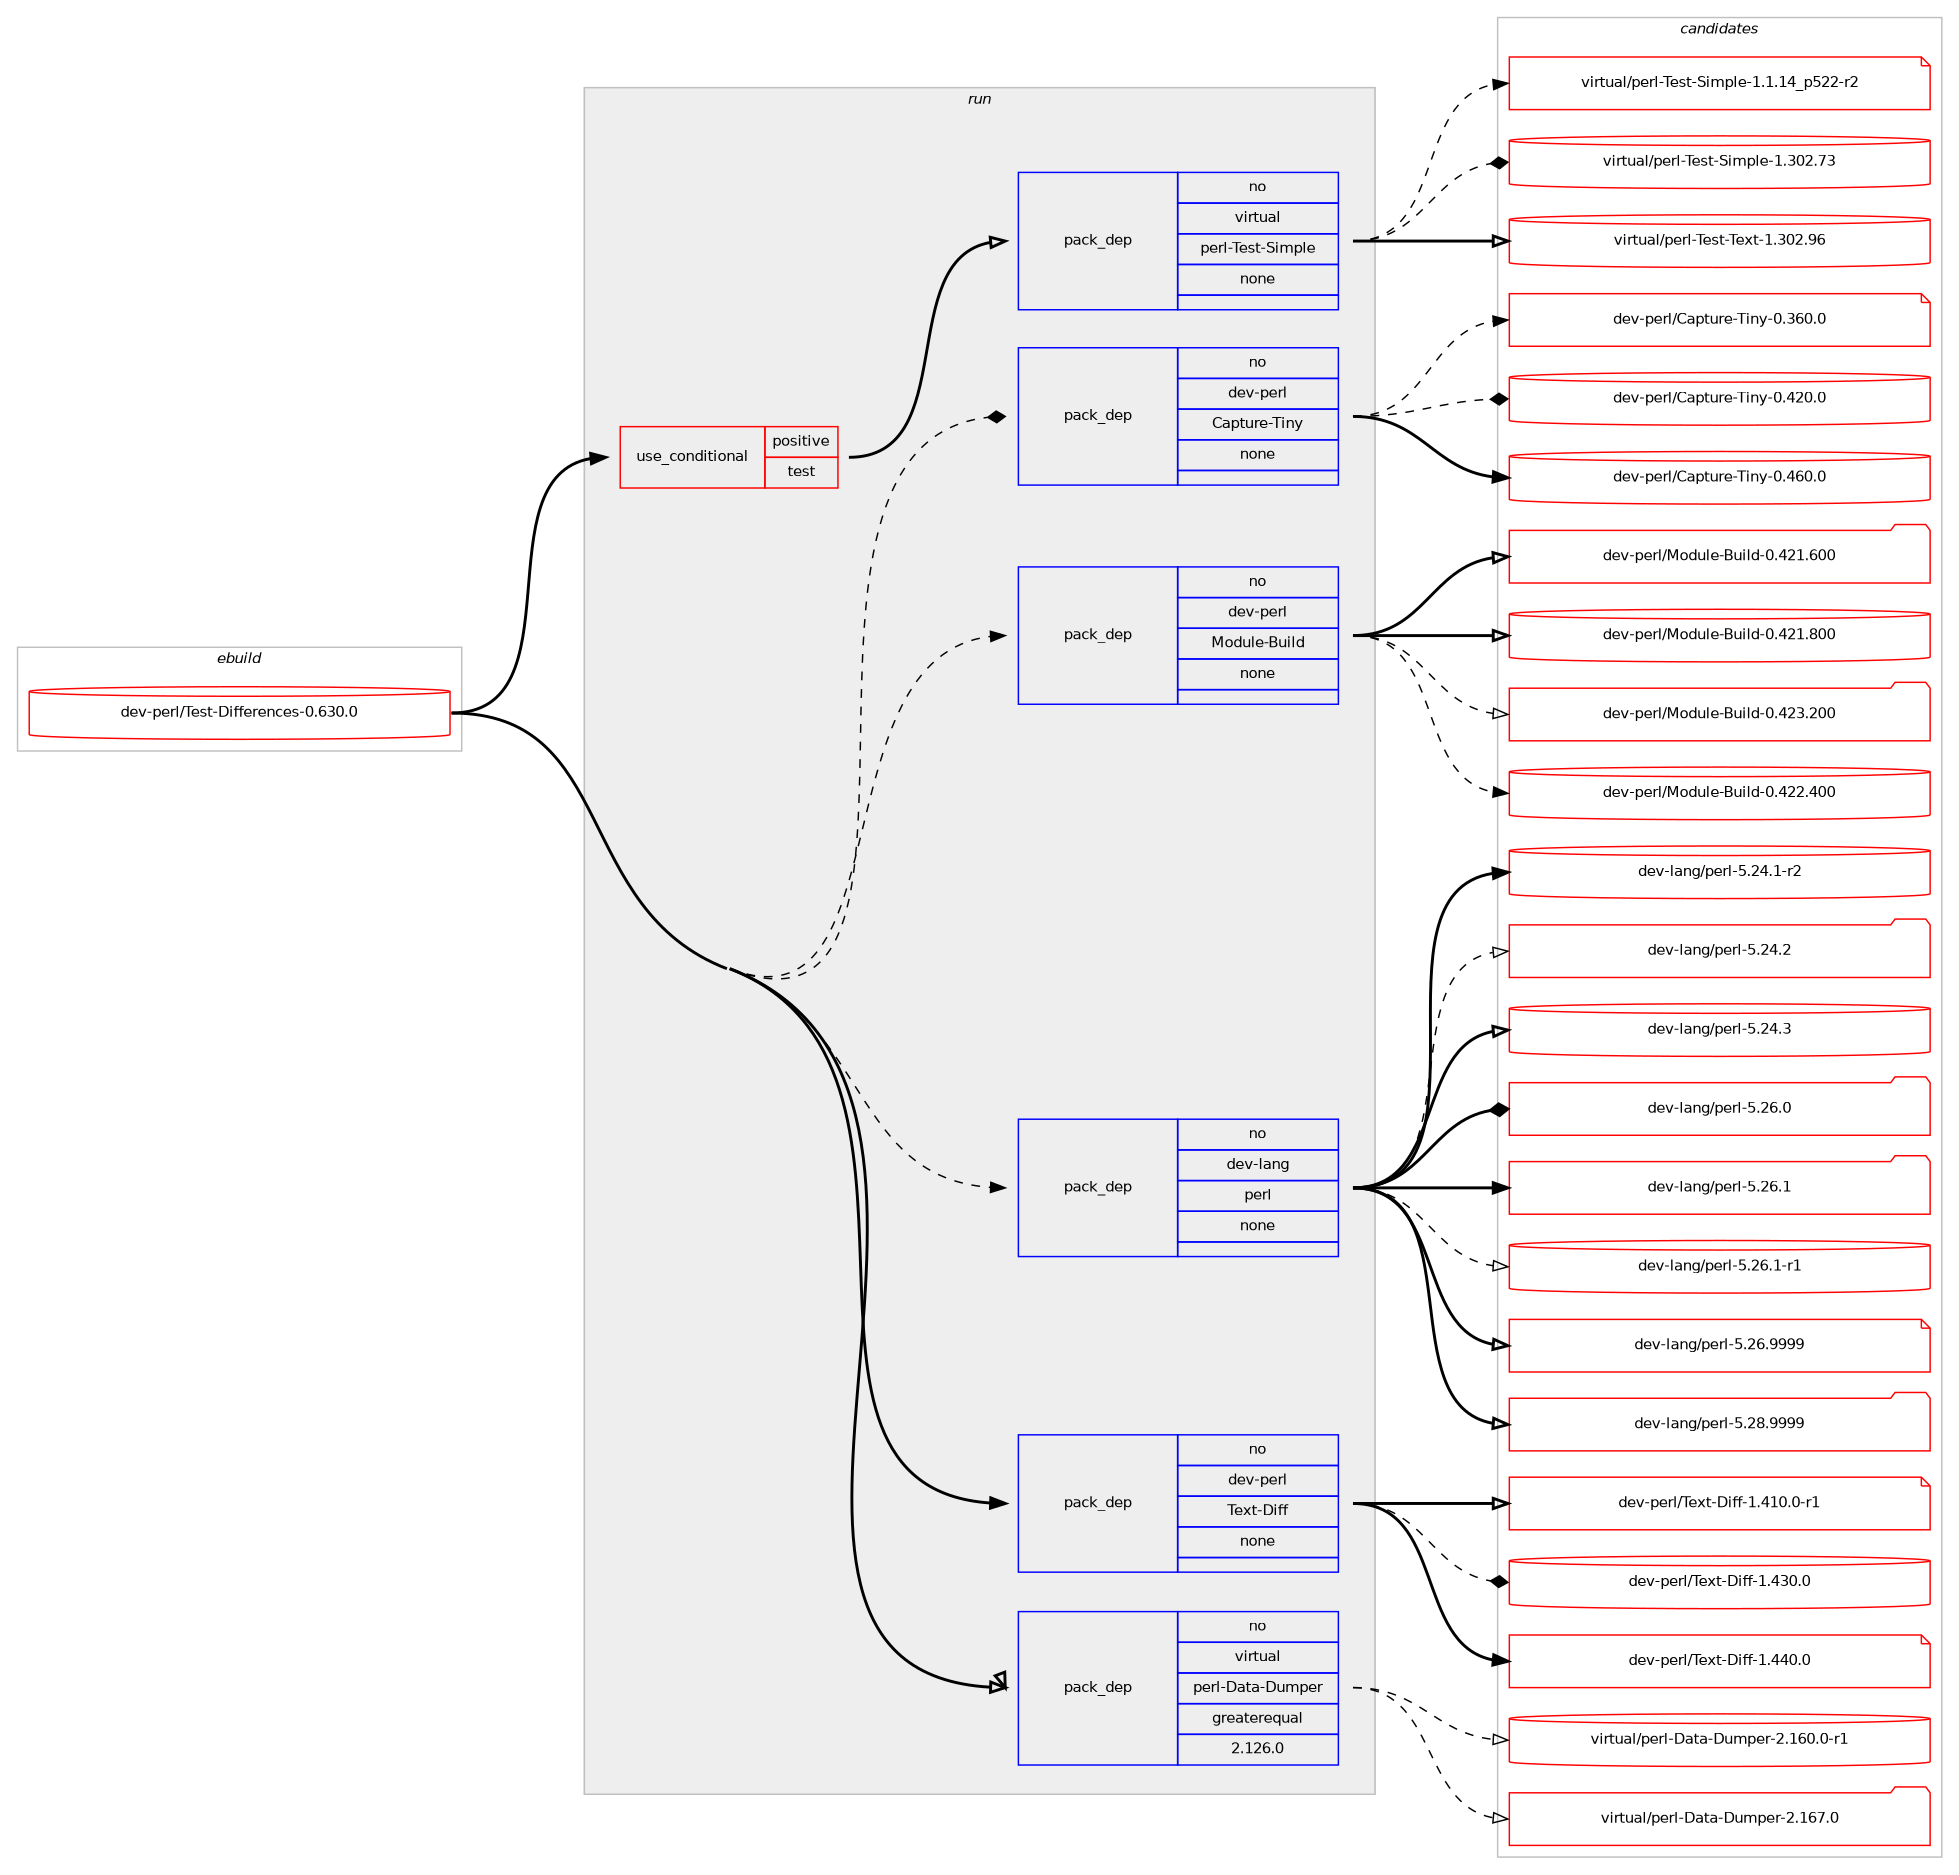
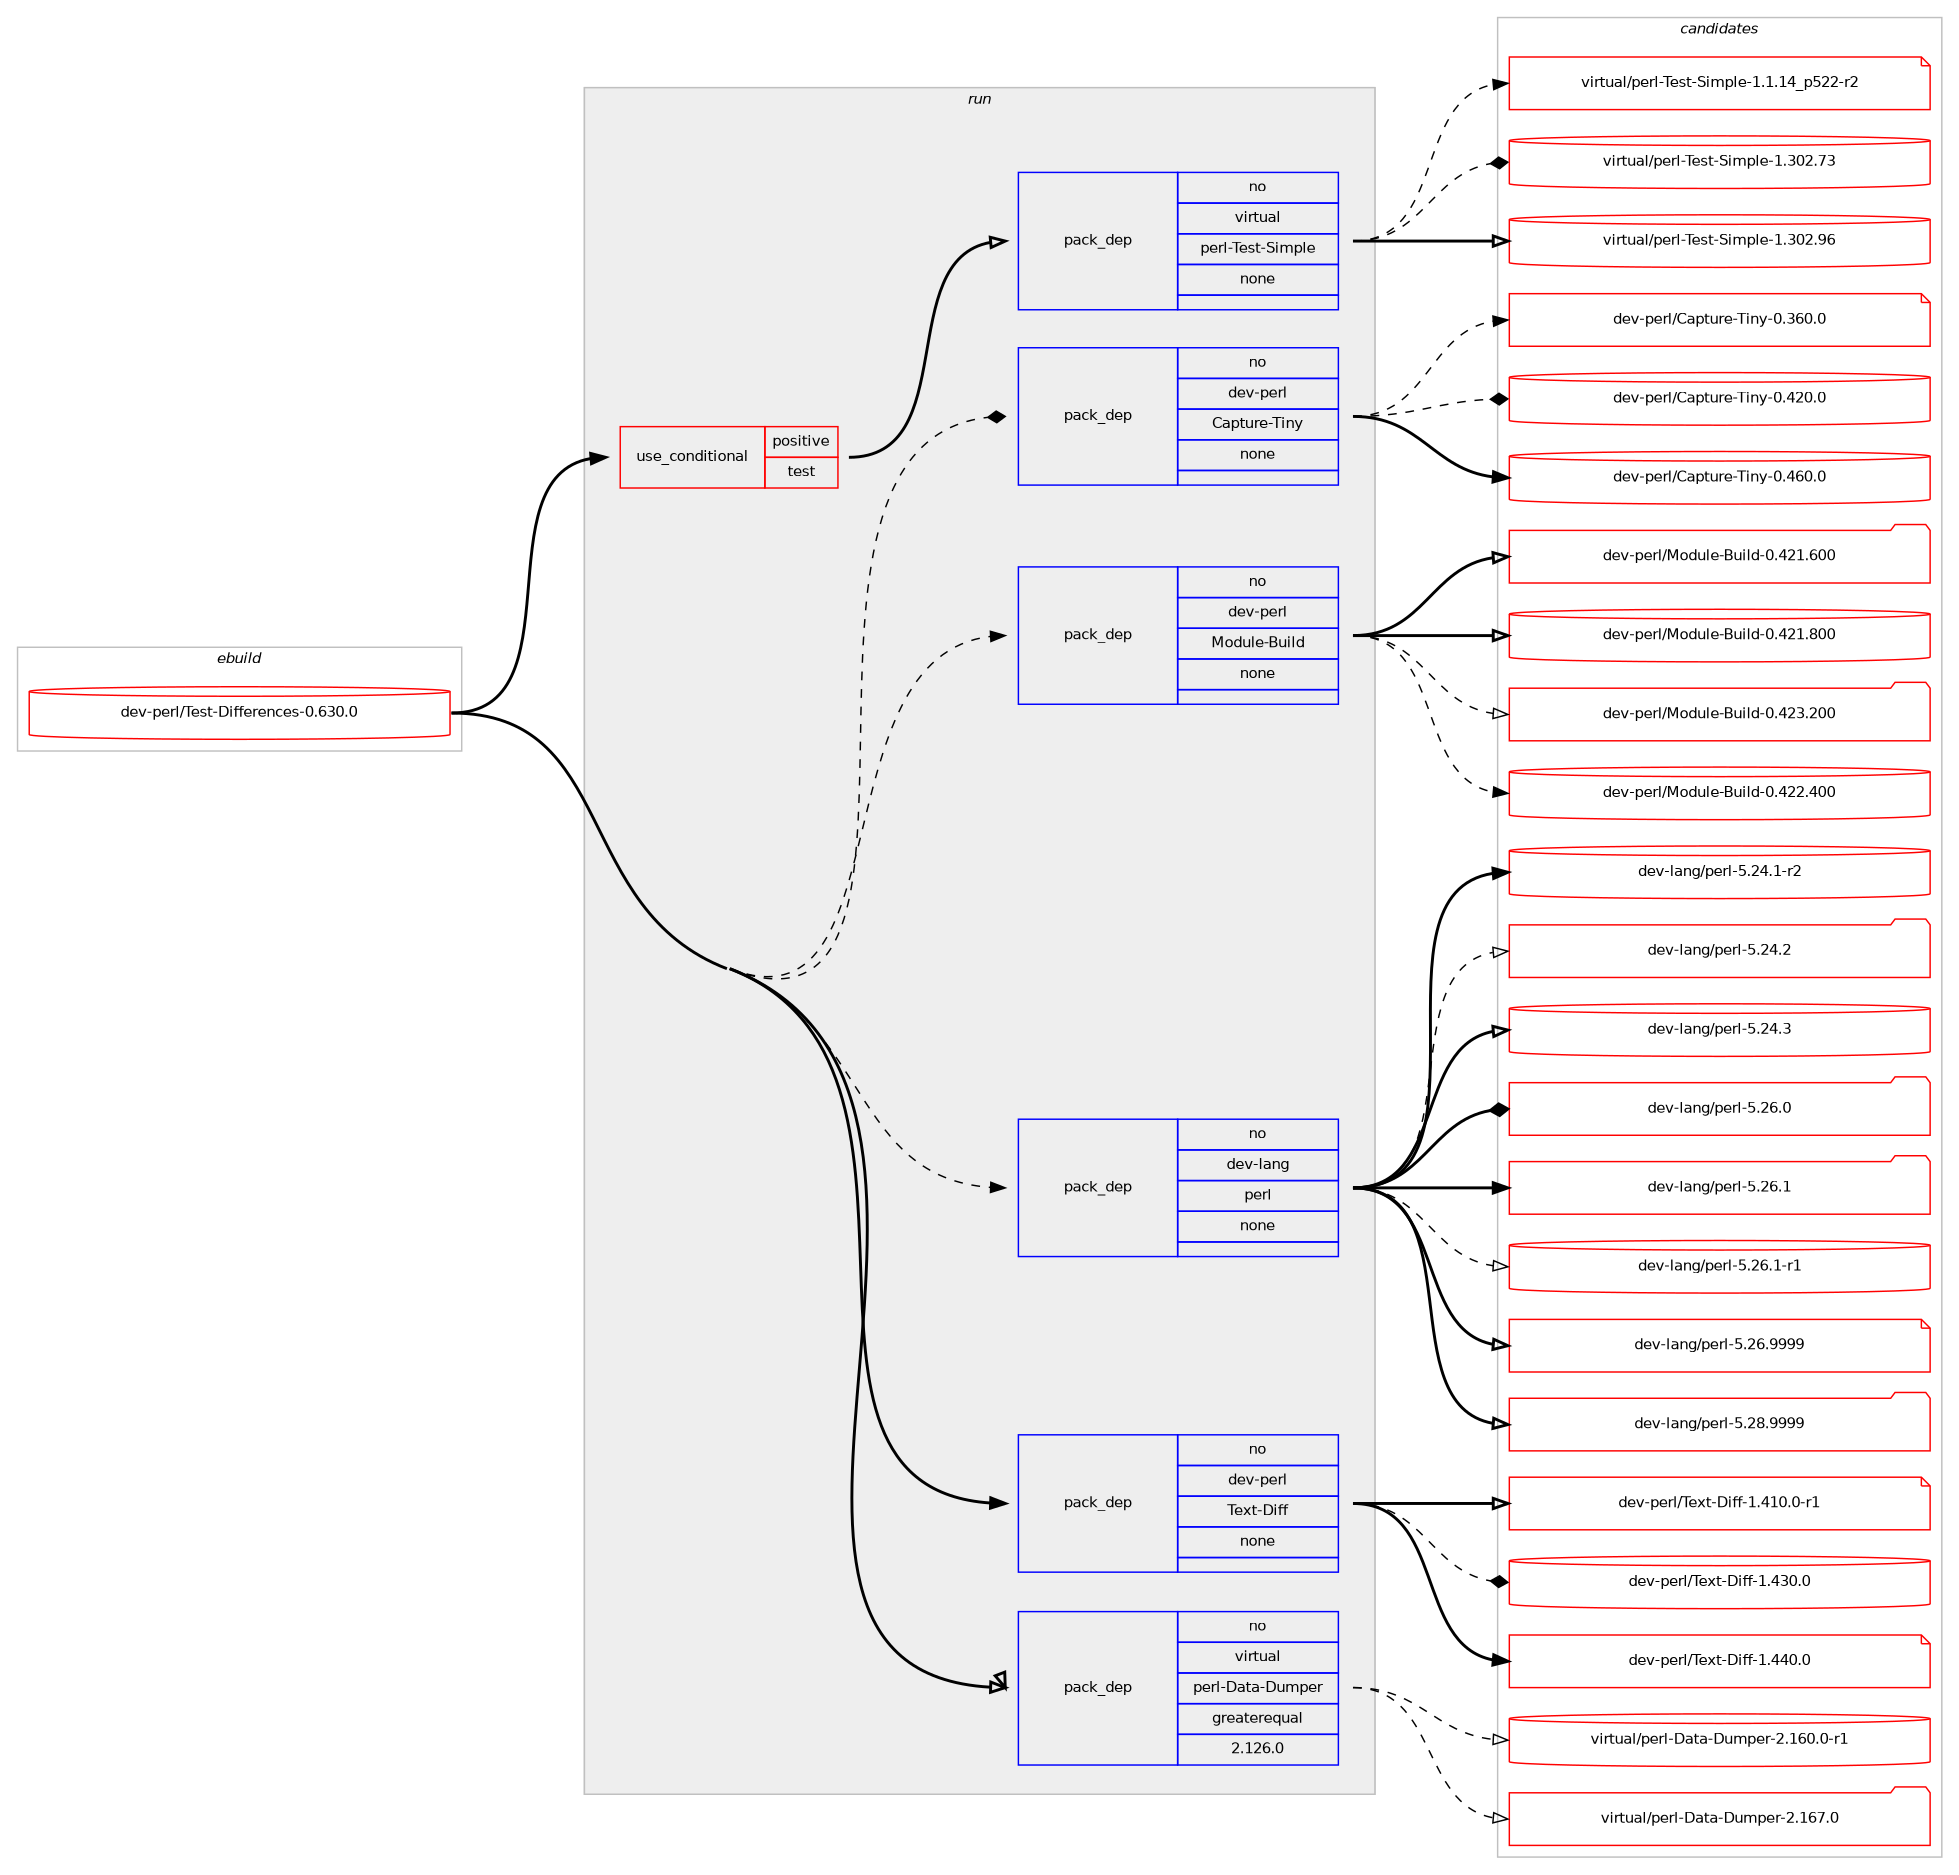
(1720, 241) -> (1720, 241)
